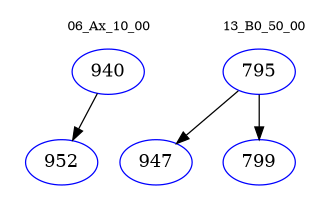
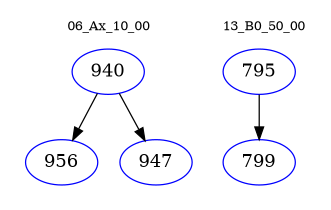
(221, 105) -> (129, 111)
(62, 162) -> (62, 162)
